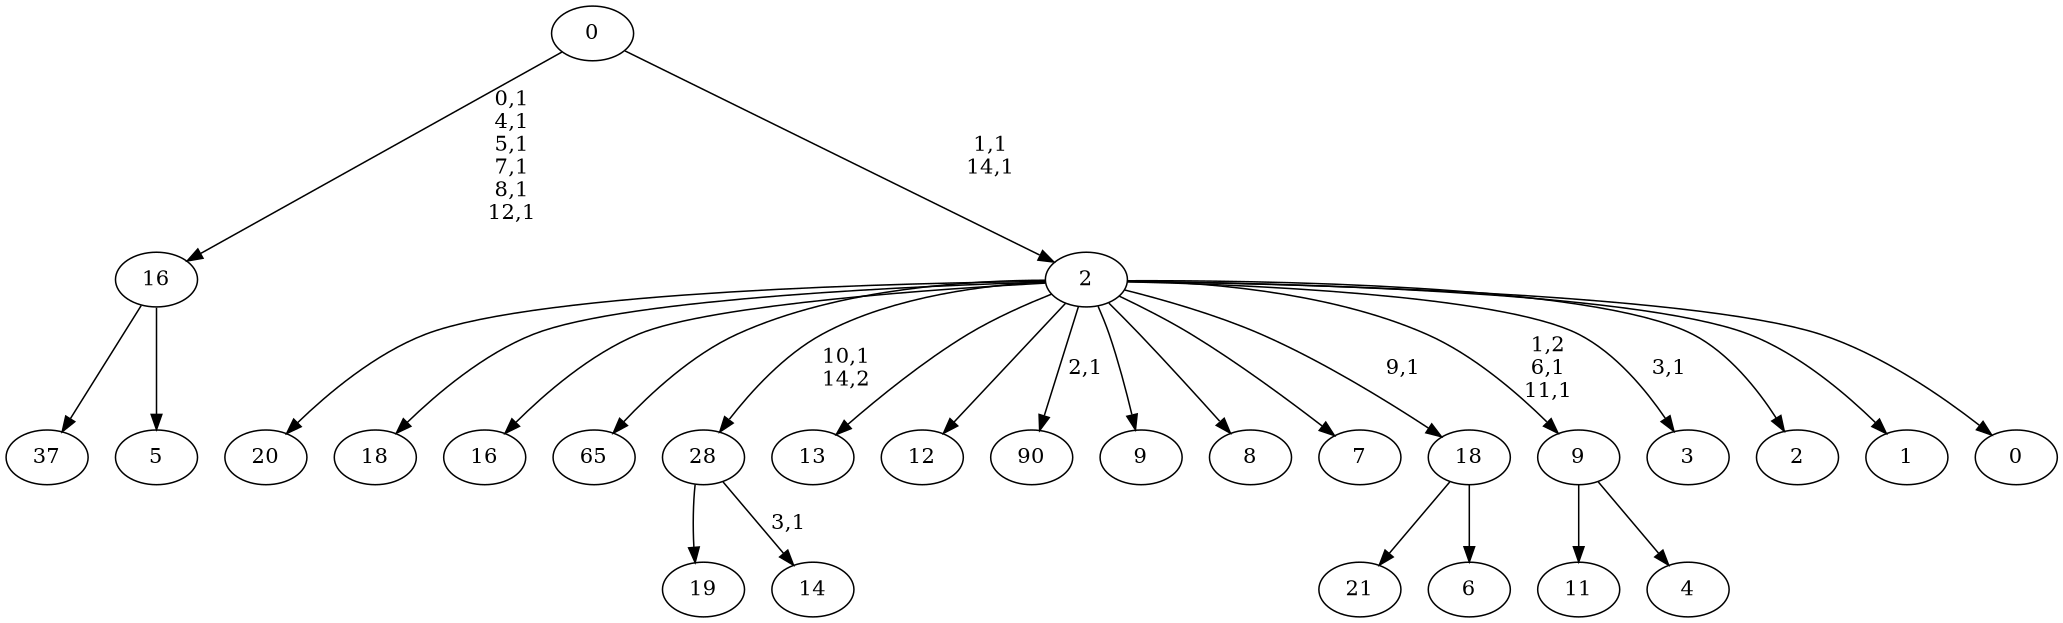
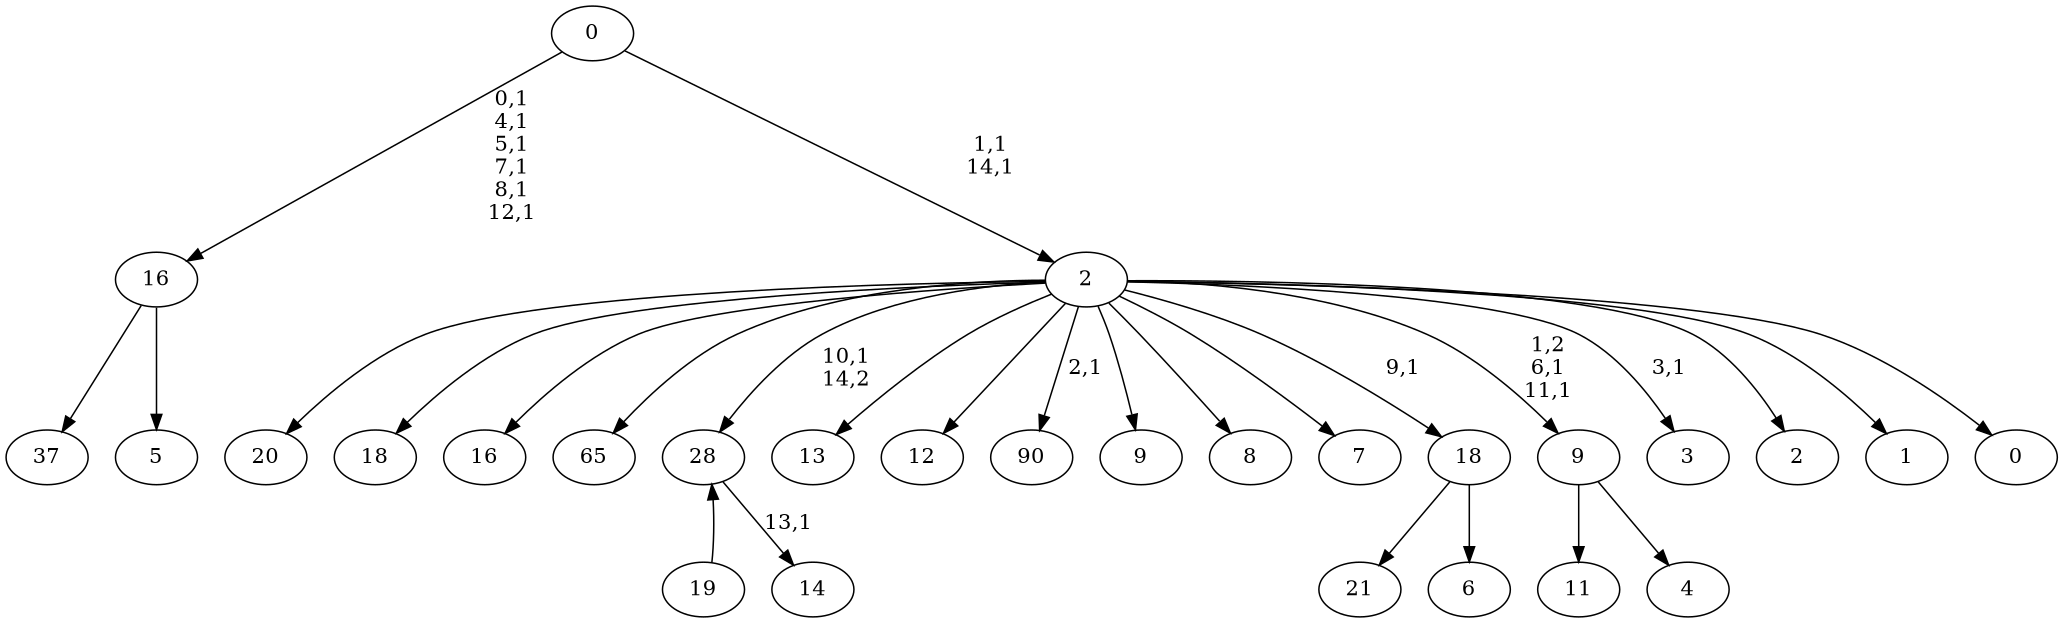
(693, 516) -> (714, 531)
(789, 523) -> (789, 523)
